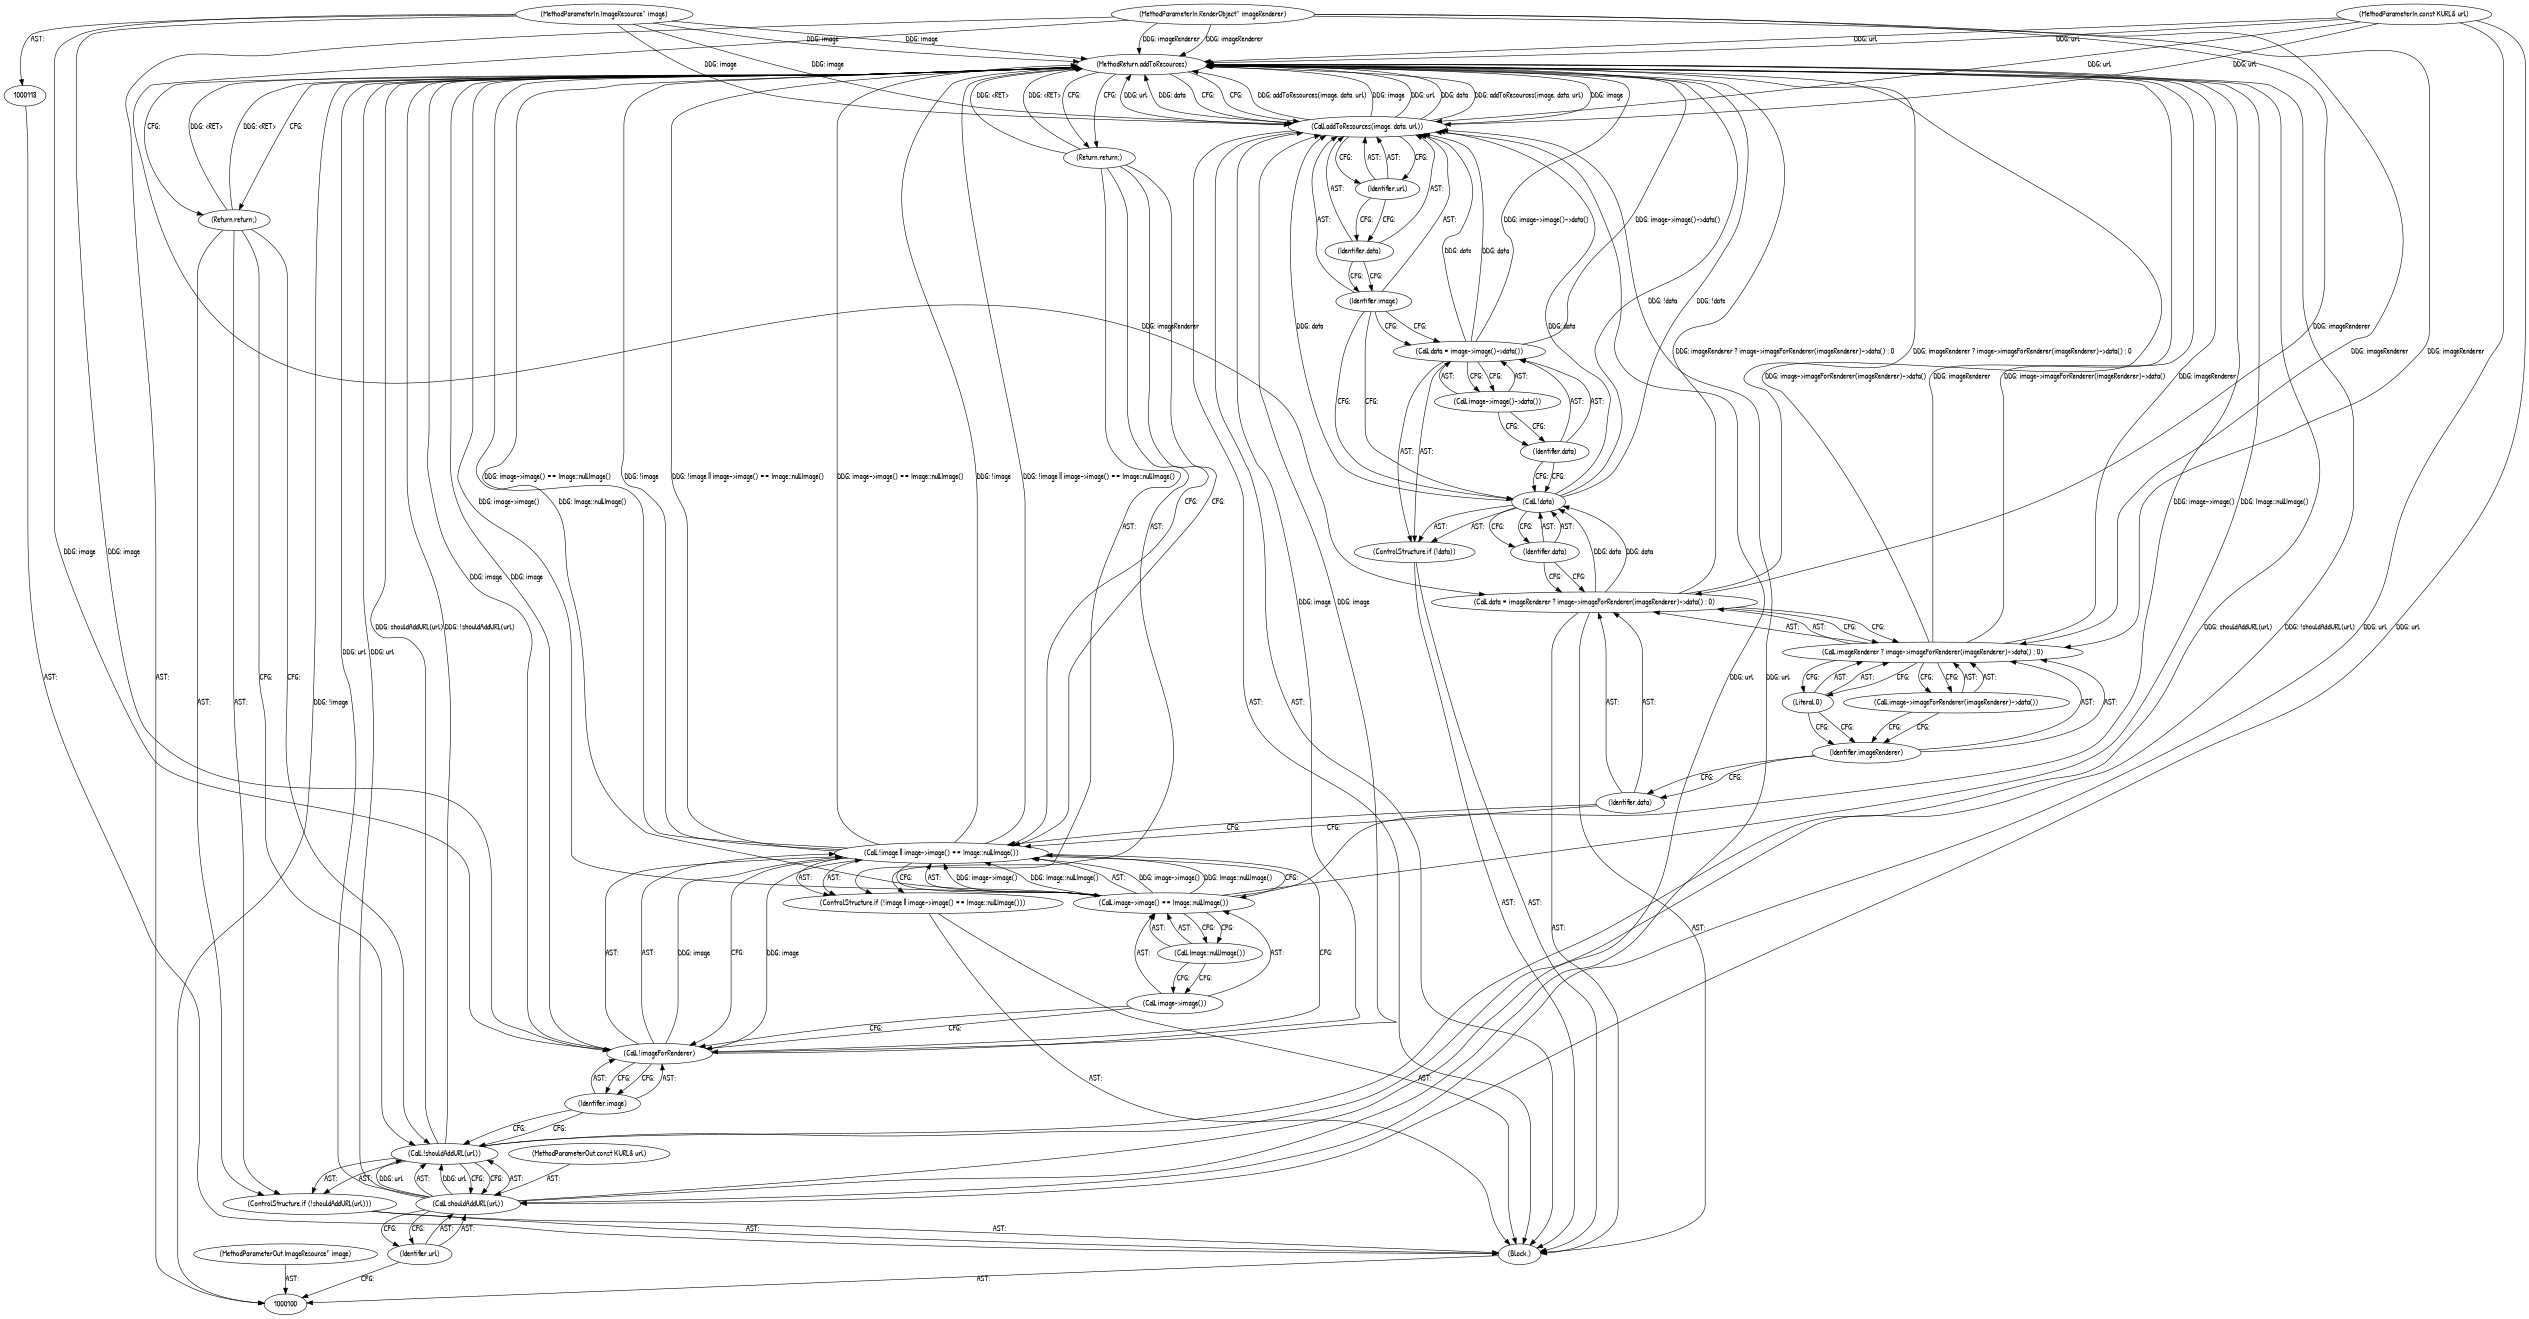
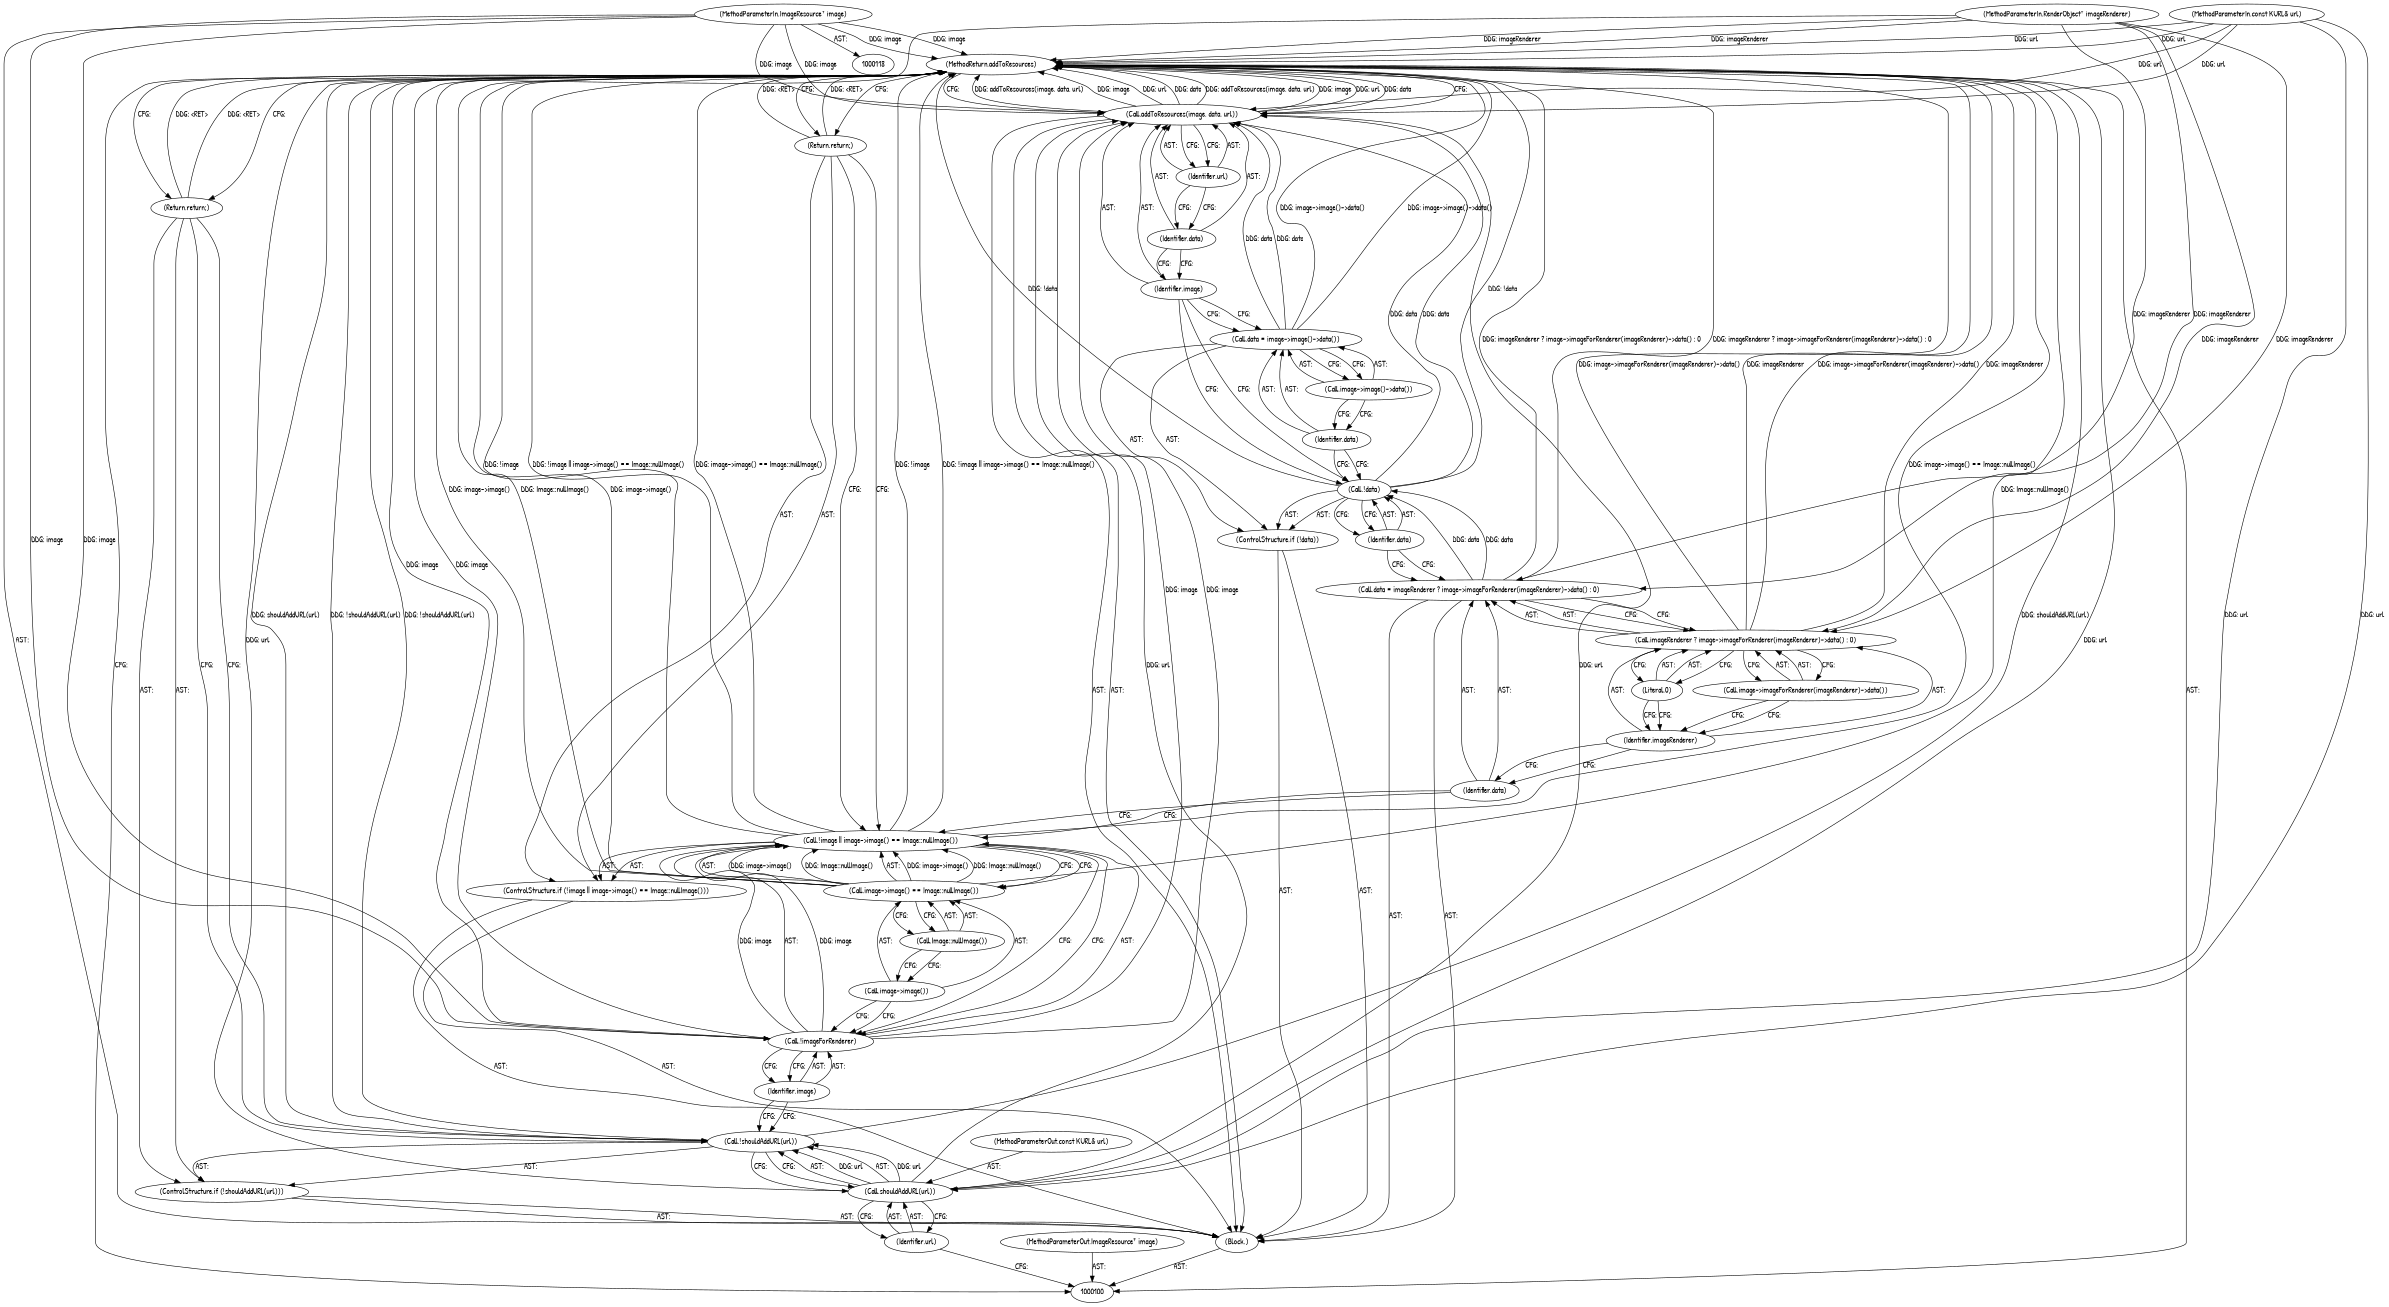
(164, 678) -> (122, 665)
(331, 703) -> (2194, 691)
(279, 1221) -> (54, 827)
